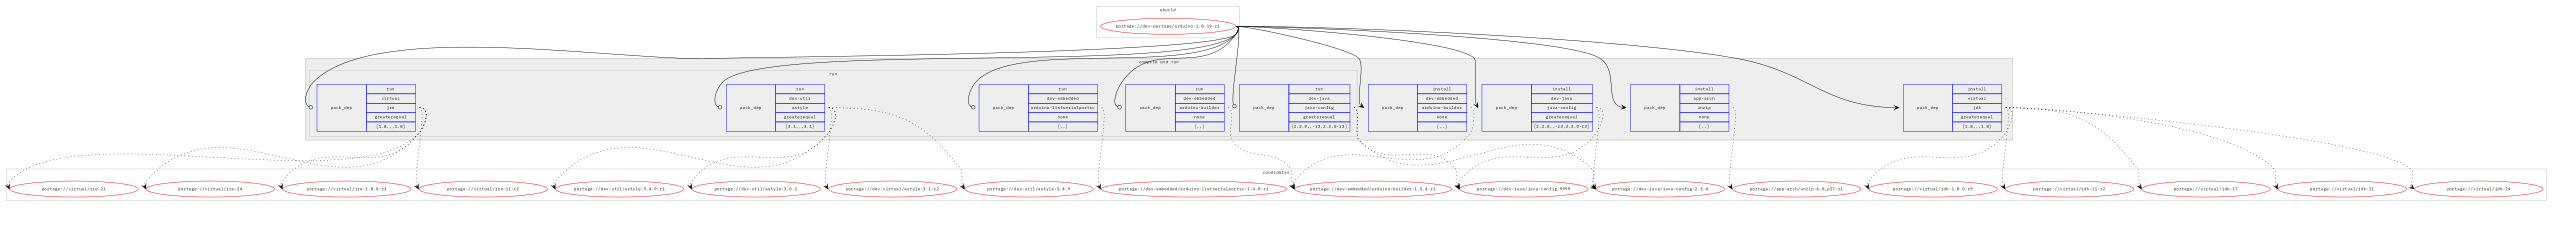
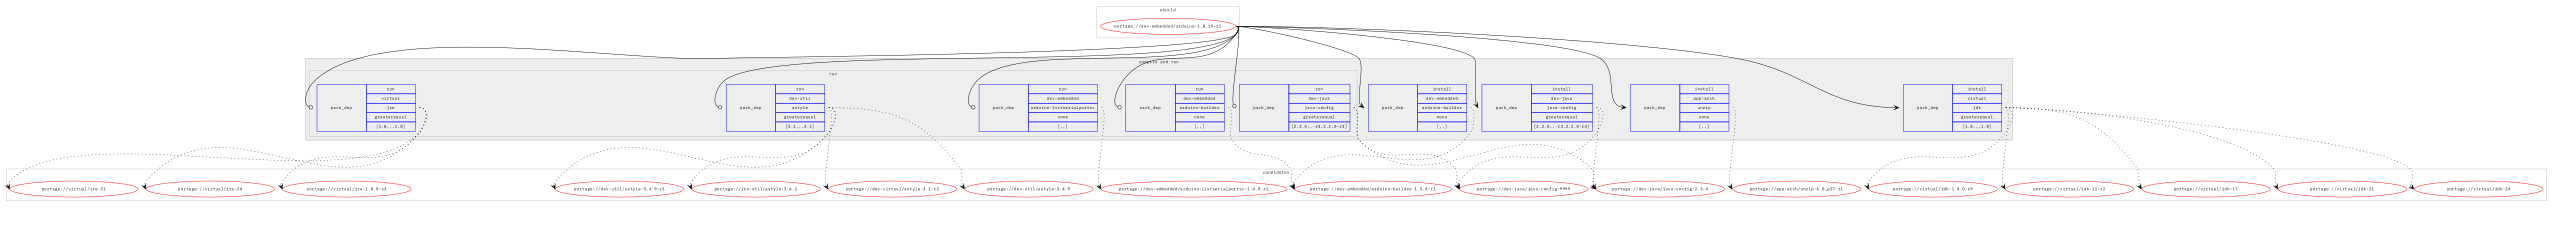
(1168, 26) -> (1168, 26)
(483, 189) -> none
(756, 189) -> (756, 189)
